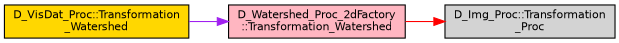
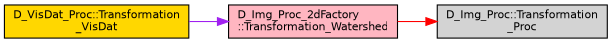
(97, 22) -> (97, 22)
(317, 22) -> (313, 22)
